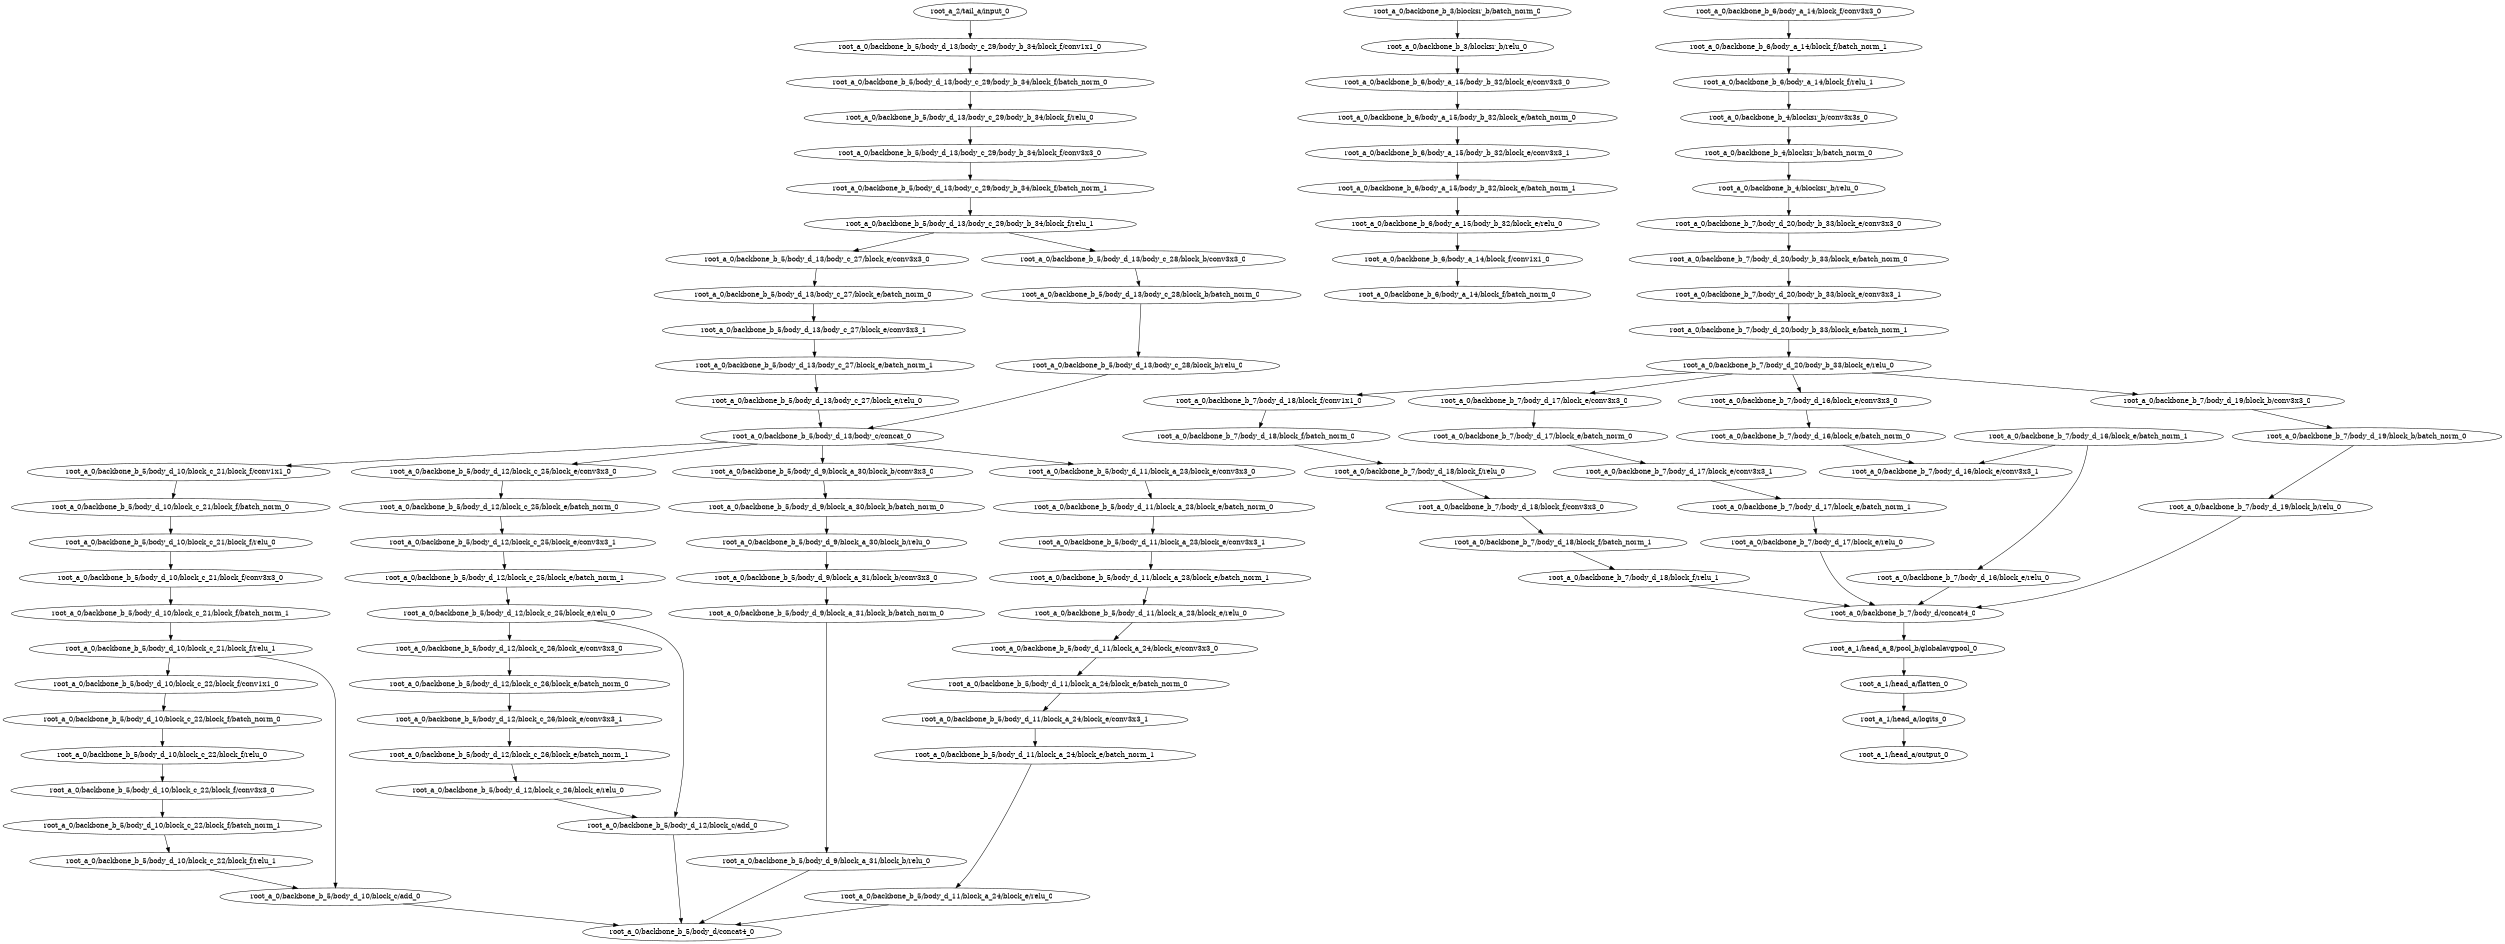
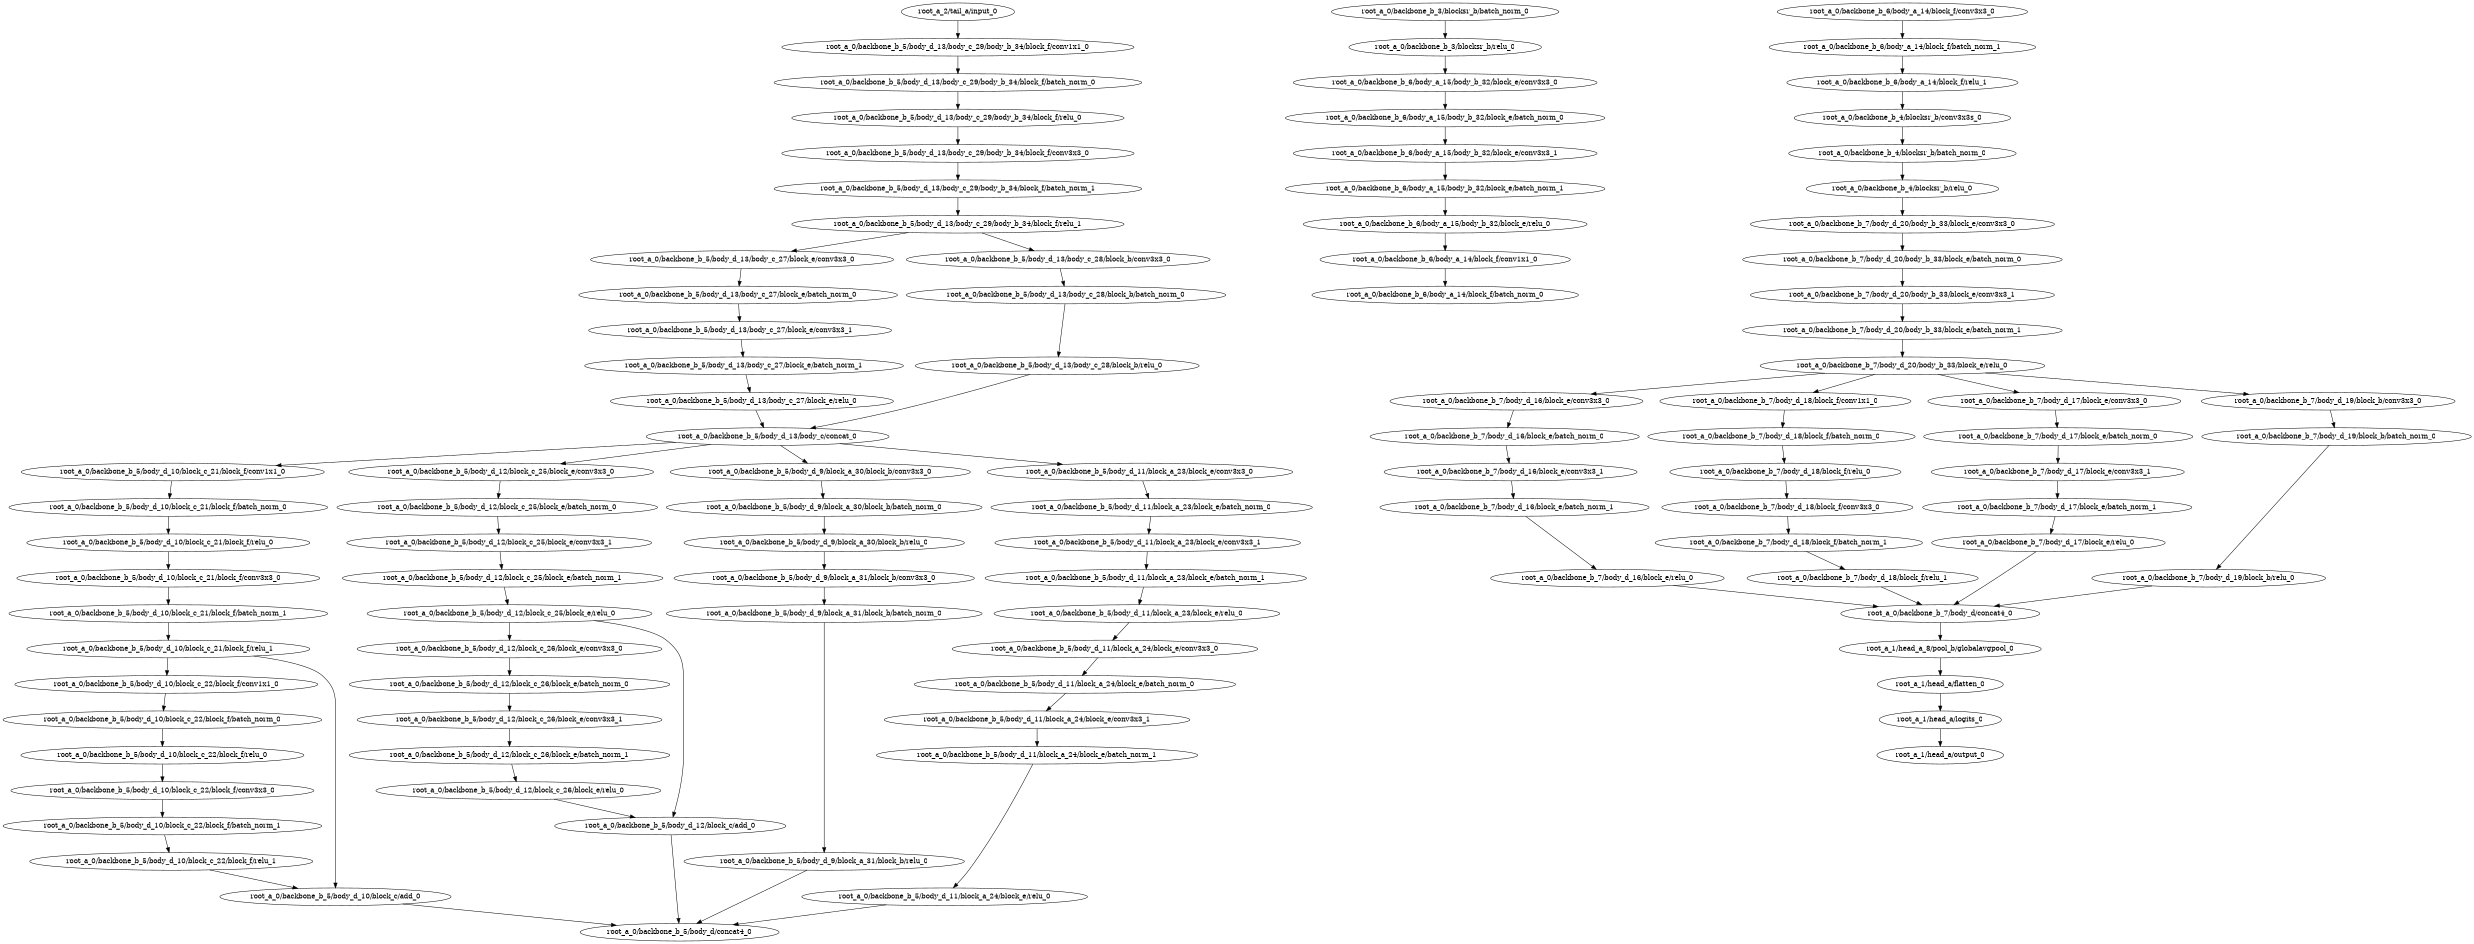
(2019, 454) -> (1512, 487)
